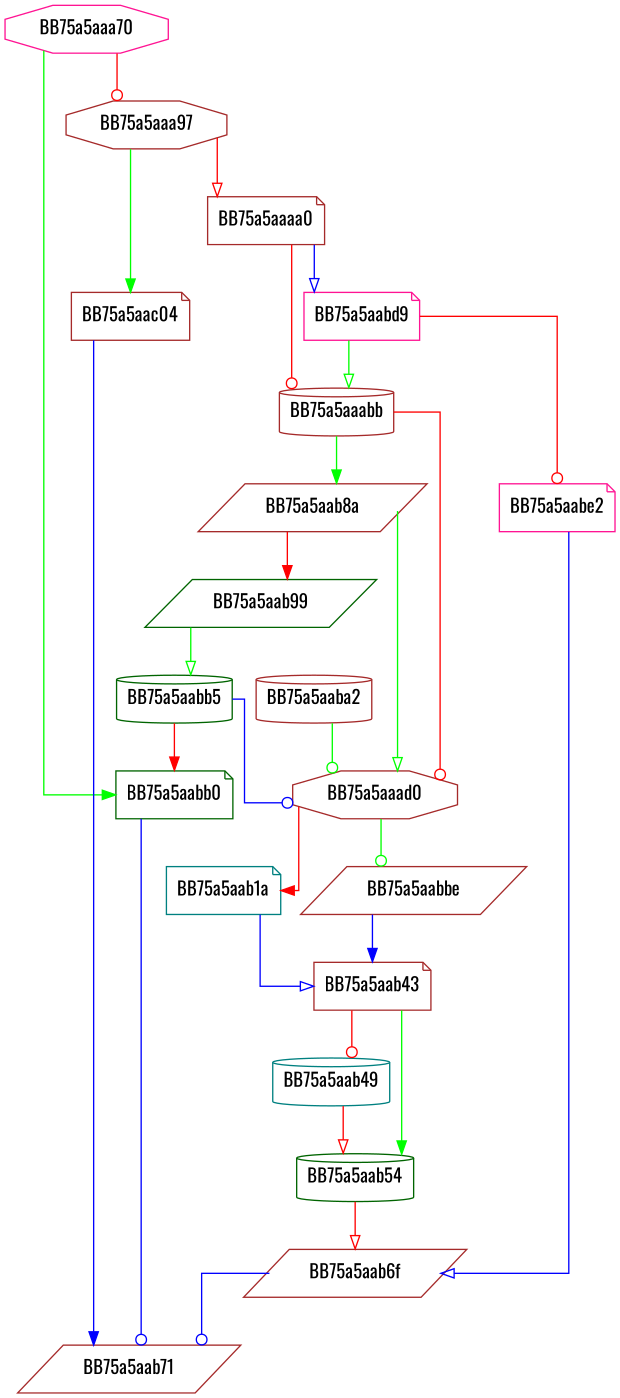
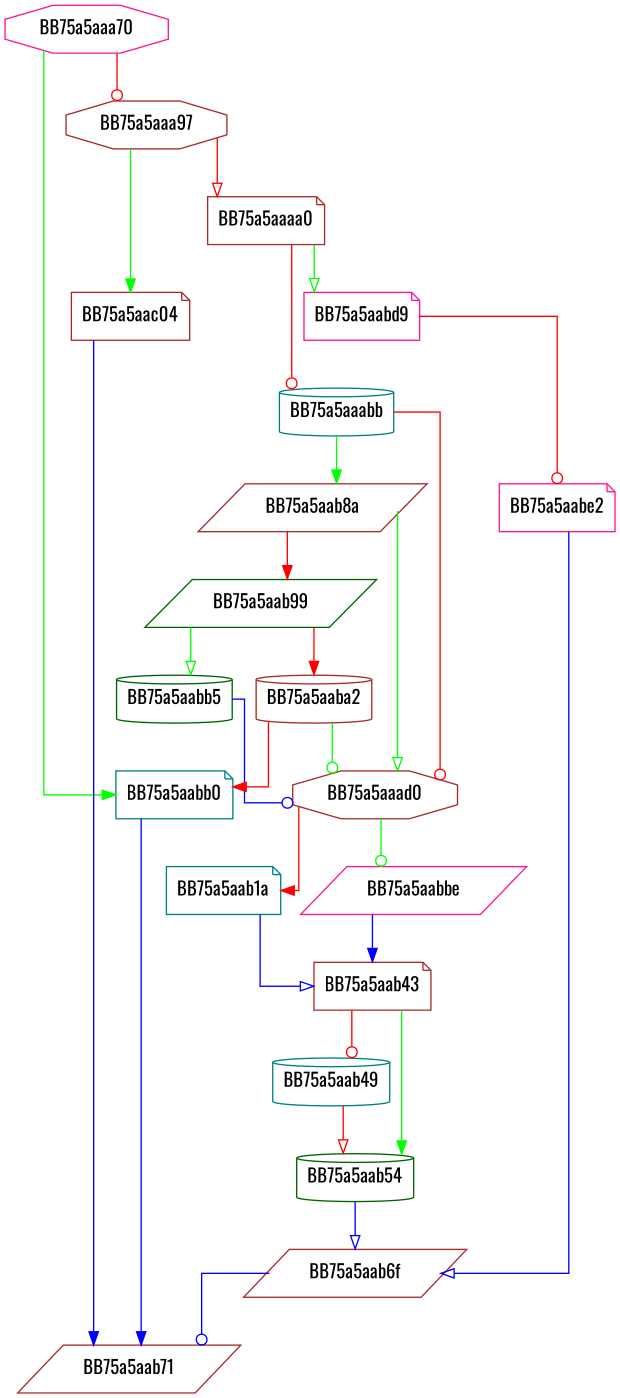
(314, 262) -> (314, 262)
(349, 357) -> none
(337, 412) -> (337, 412)
none -> (314, 644)
(174, 740) -> (268, 766)
(174, 795) -> (174, 795)
(414, 891) -> (414, 891)
(141, 1077) -> (141, 1077)
(355, 1219) -> (355, 1219)
